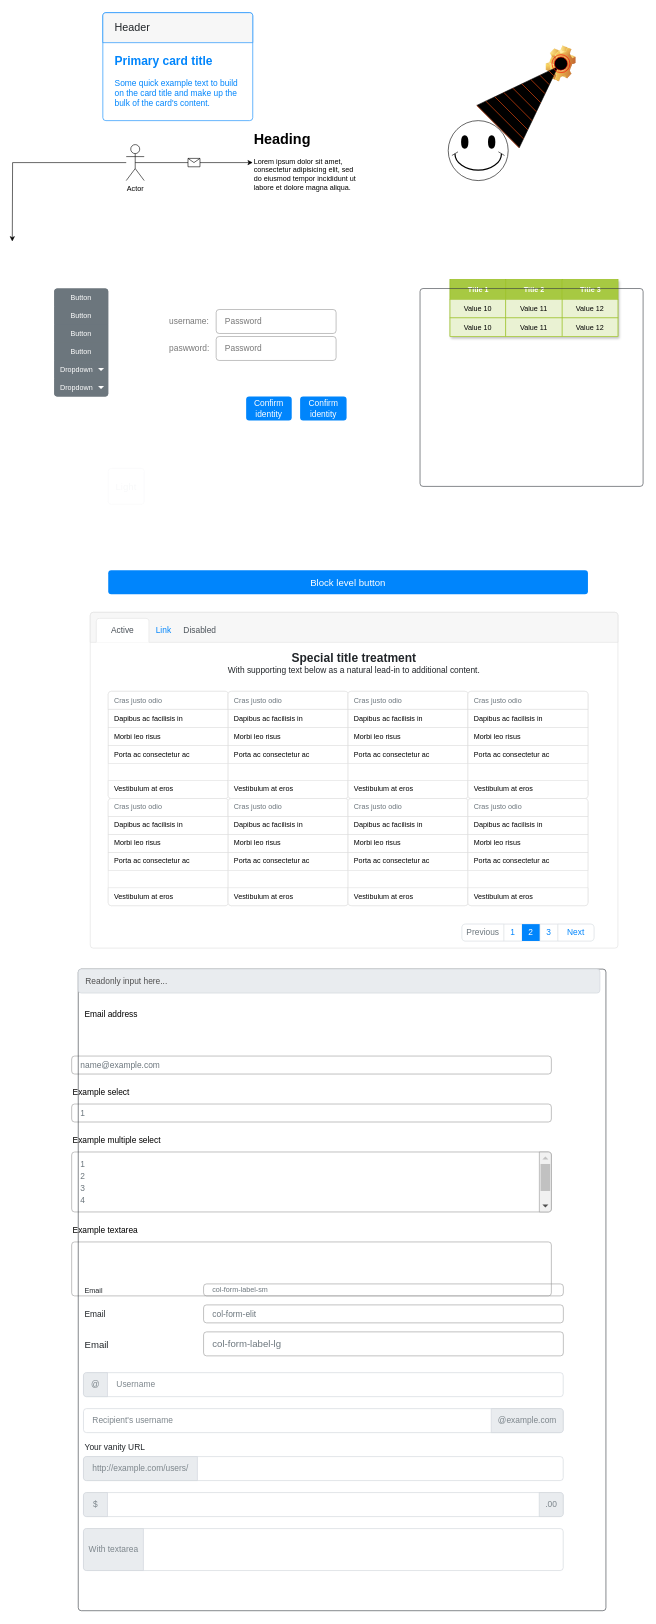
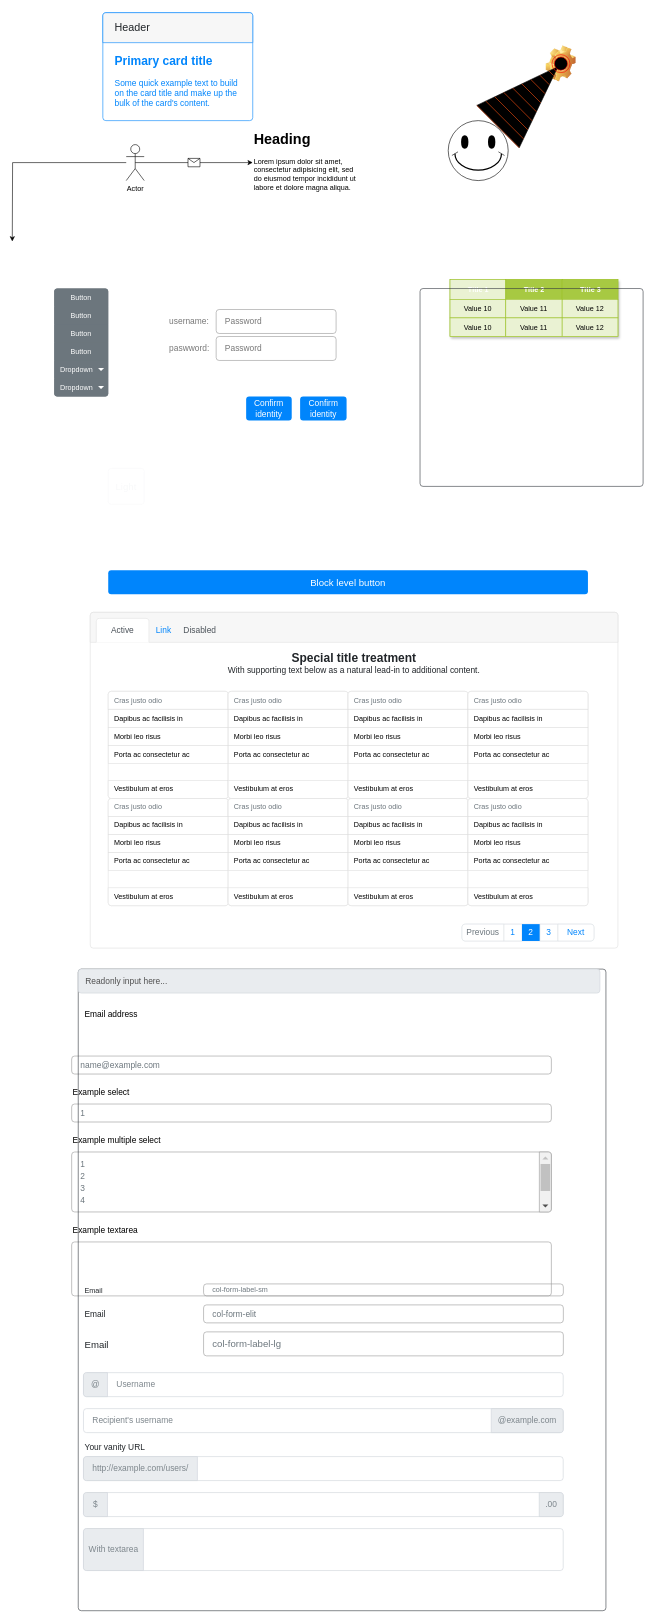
(478, 289) -> (478, 289)
